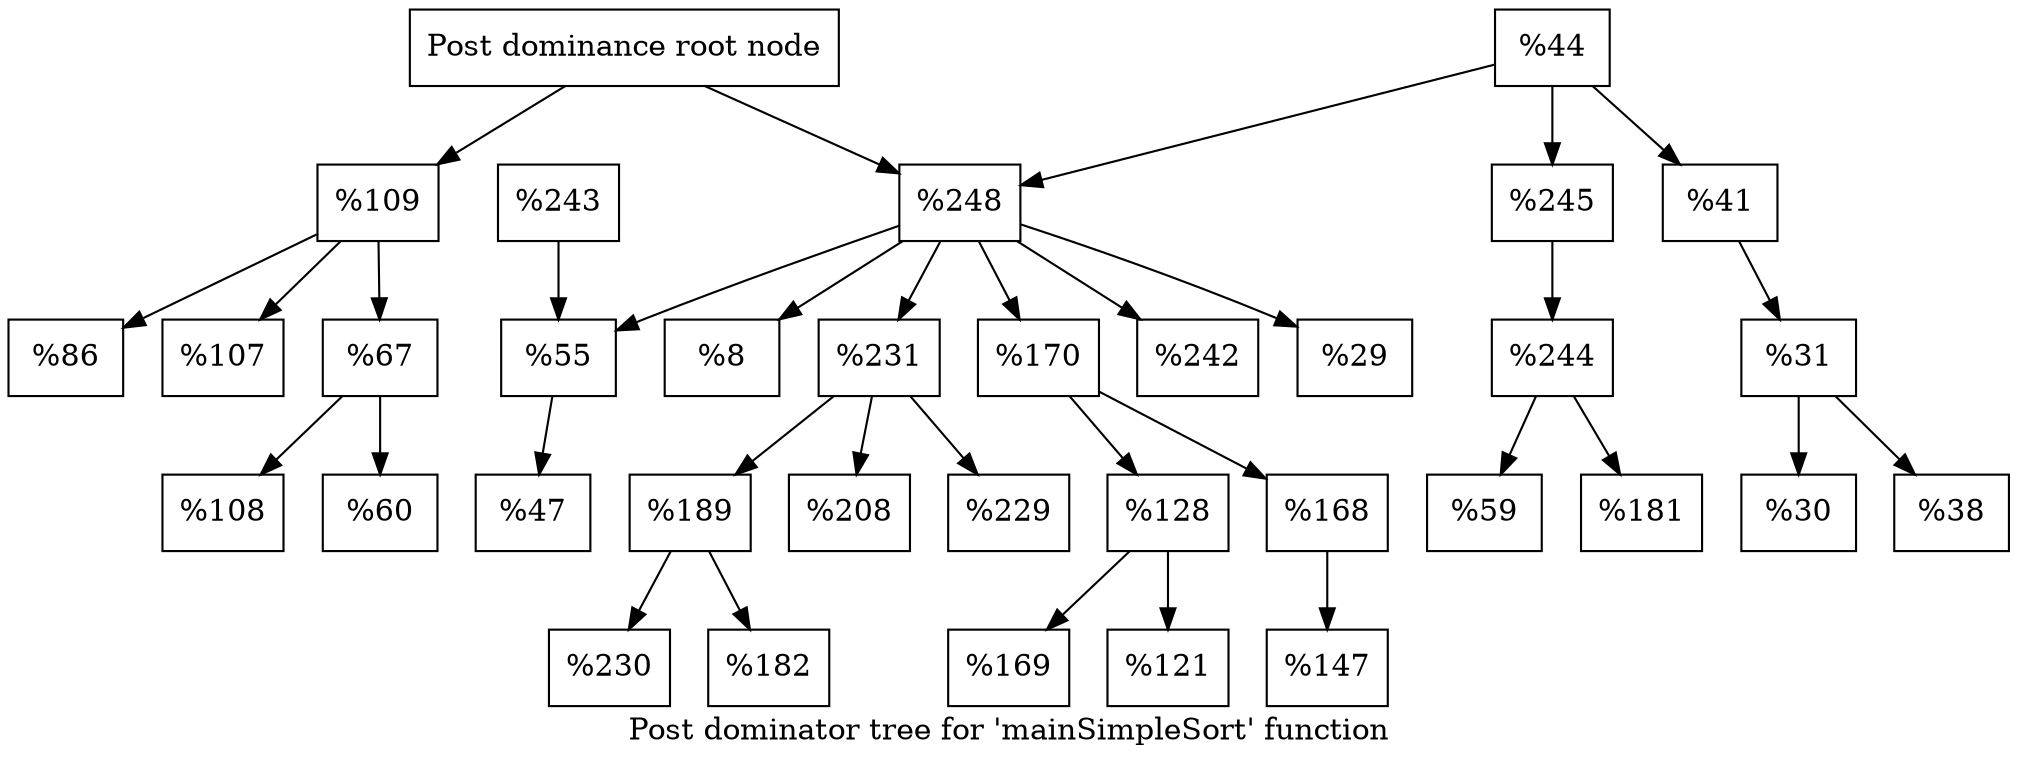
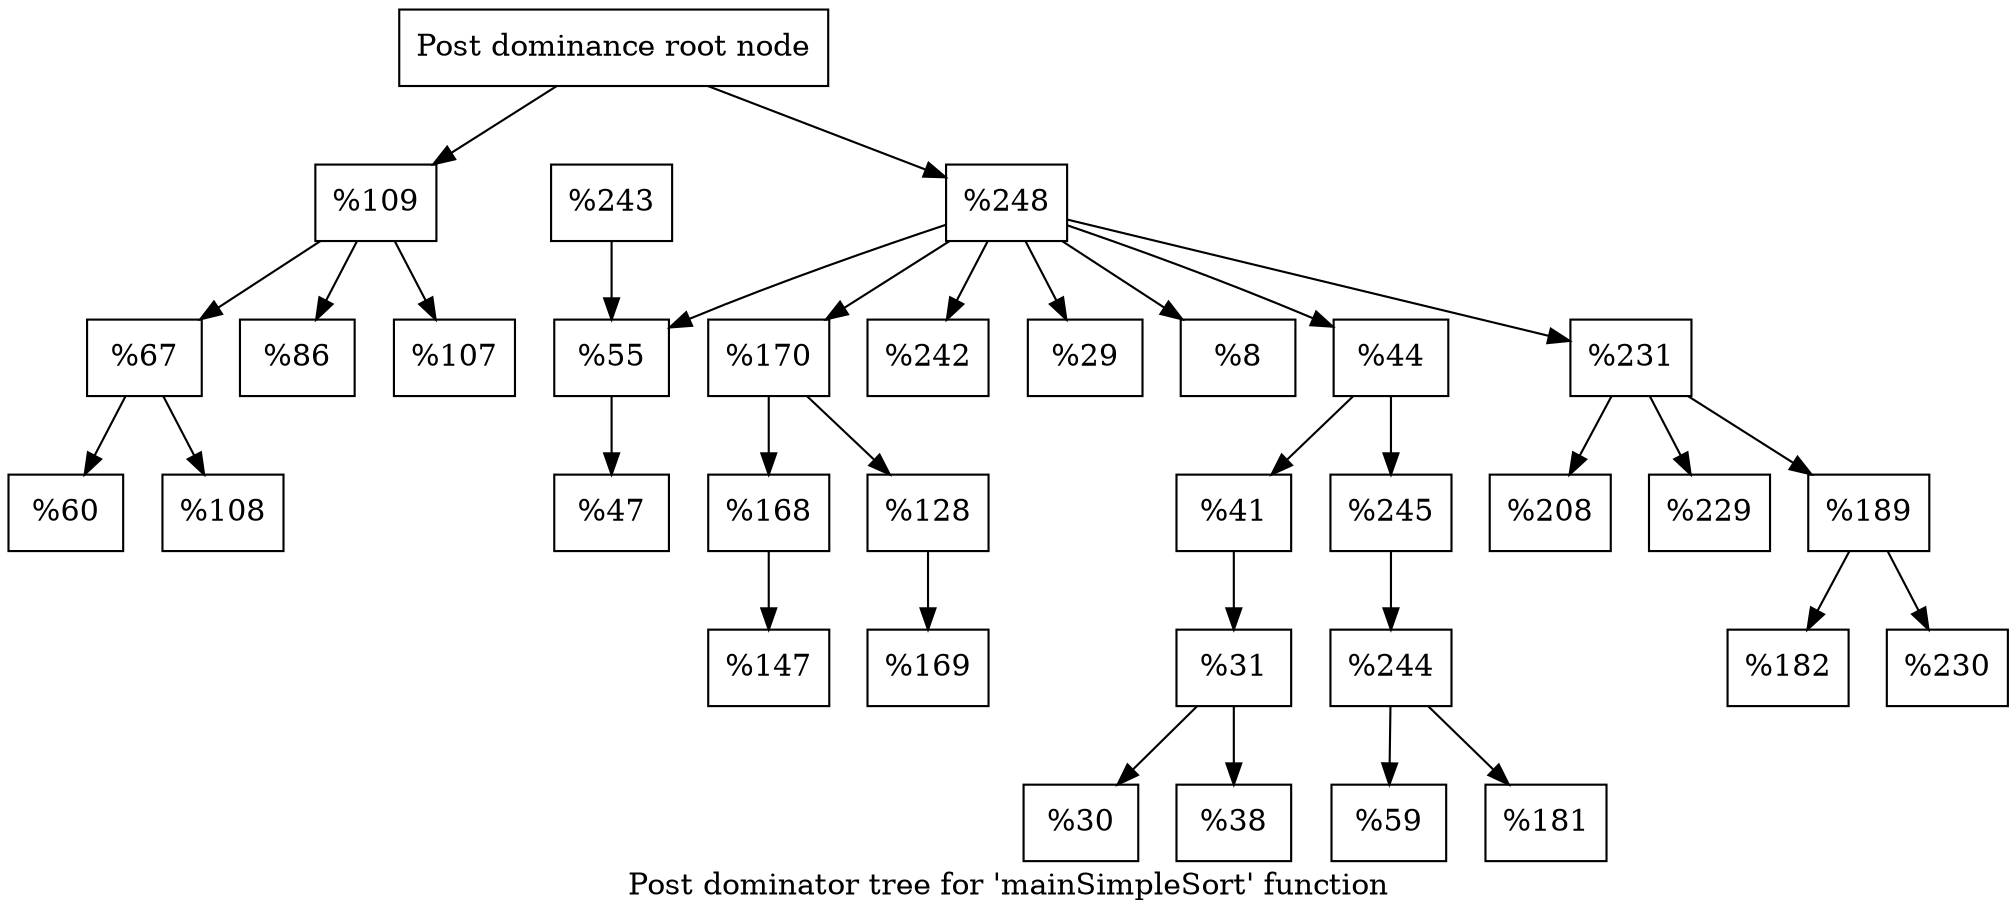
(1268, 122) -> (1191, 270)
(1168, 668) -> none
